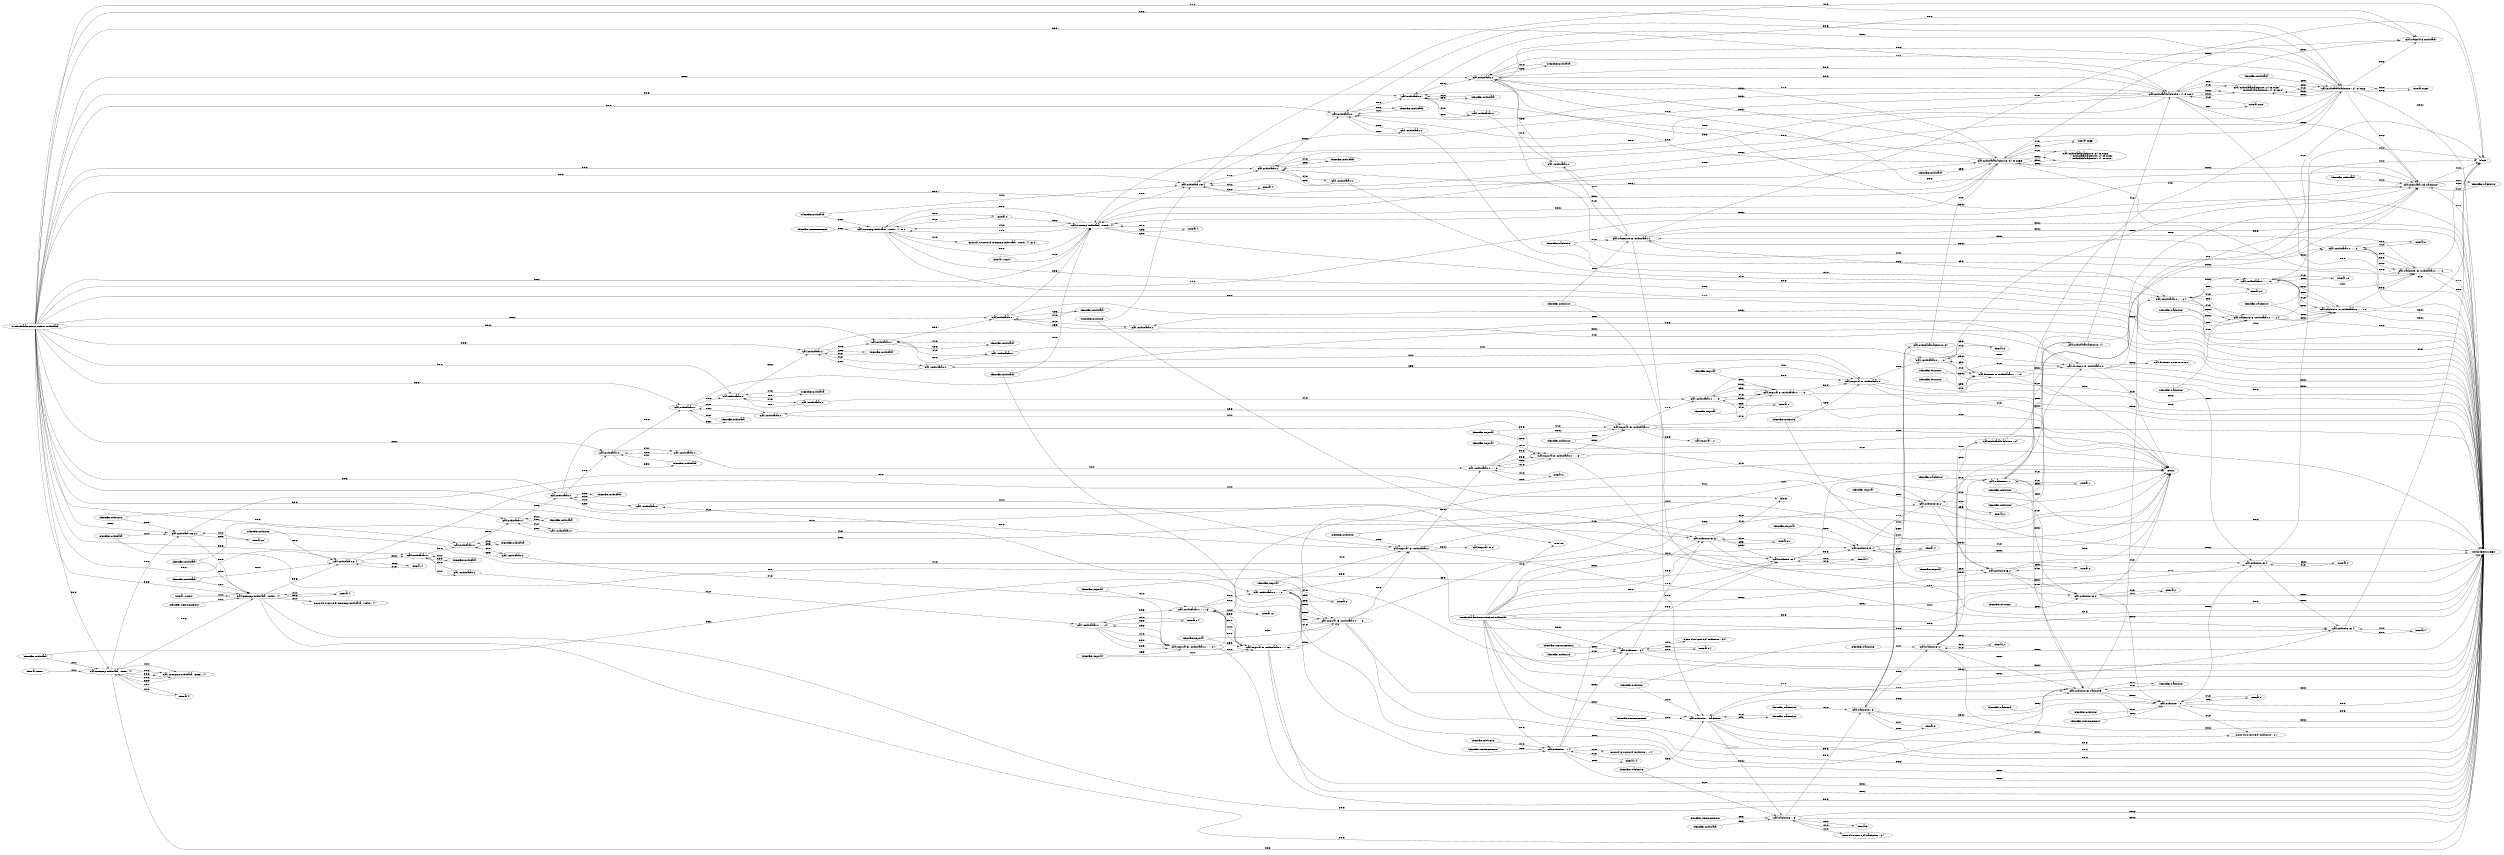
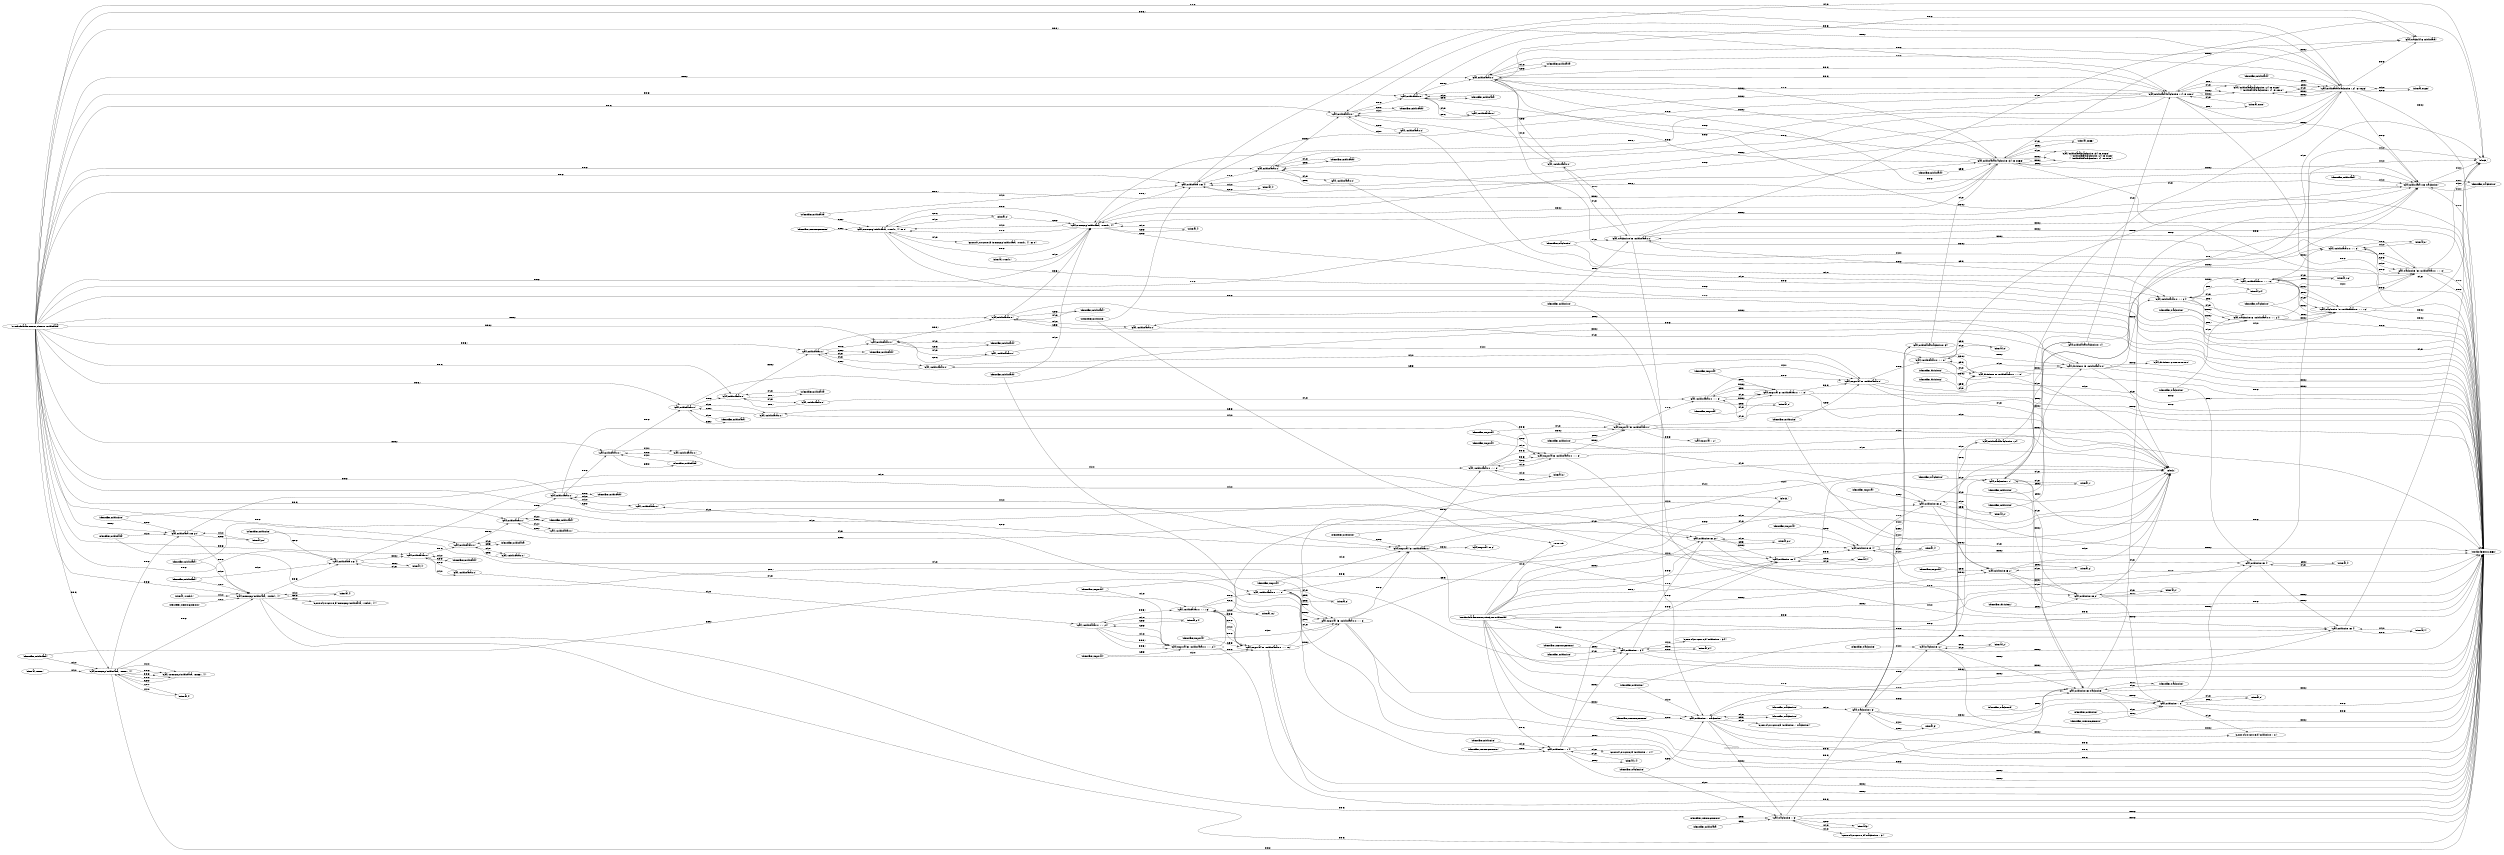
none -> (1784, 725)
